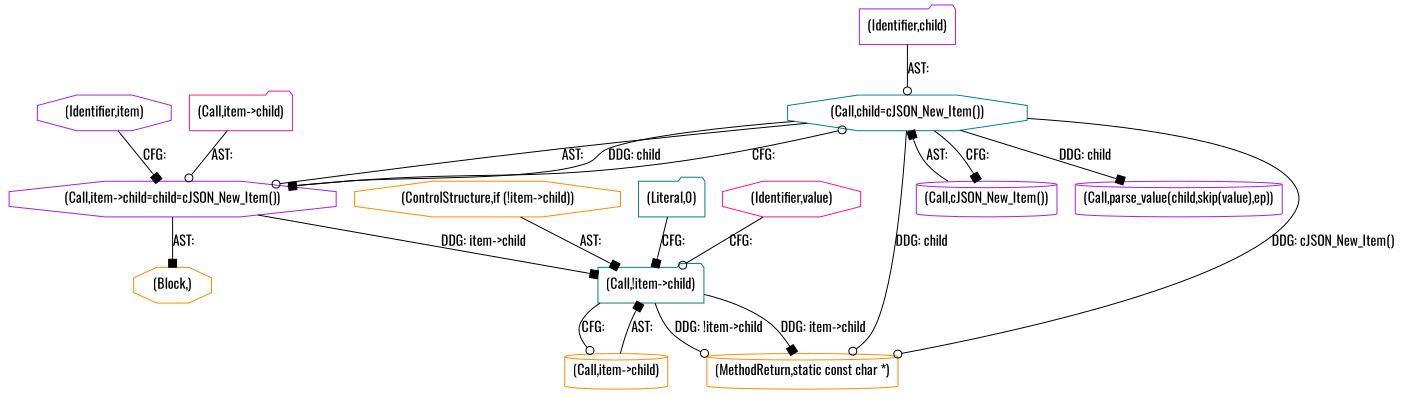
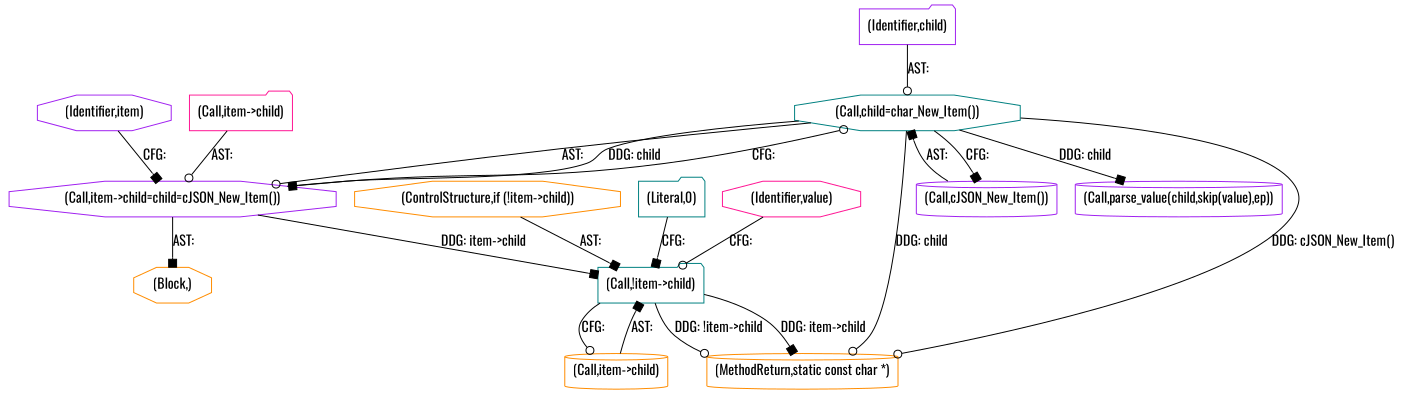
(907, 113) -> (907, 113)
